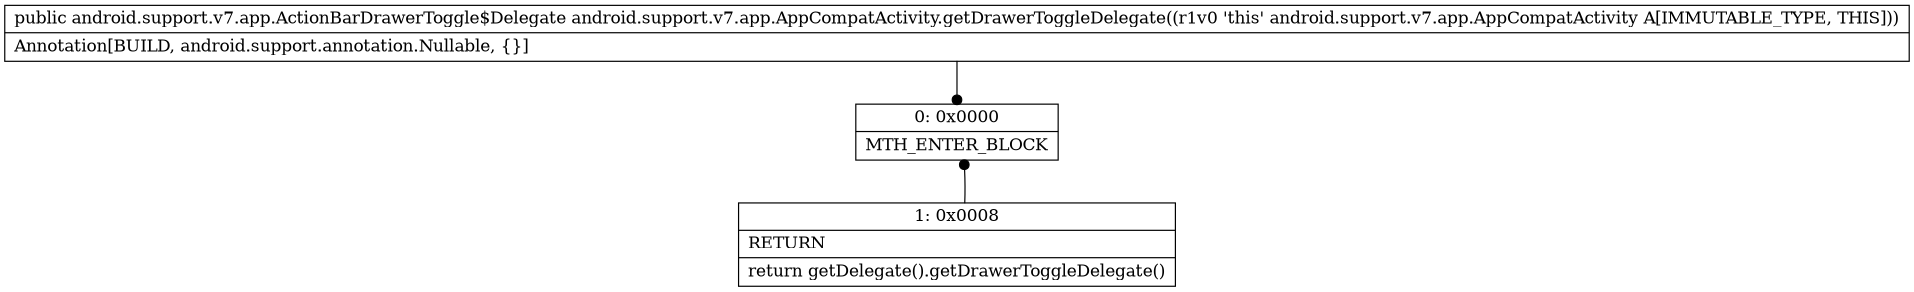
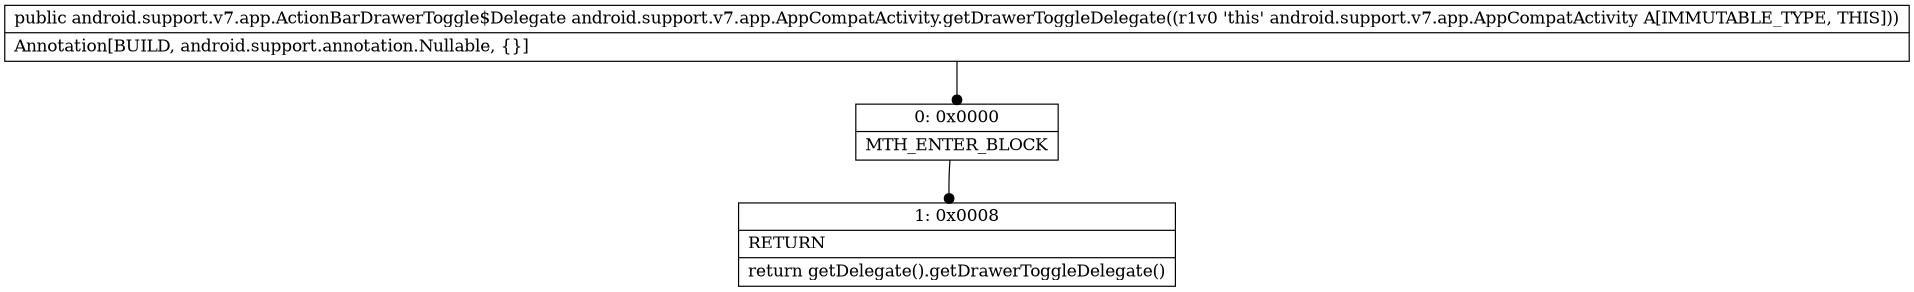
(965, 186) -> (949, 177)
